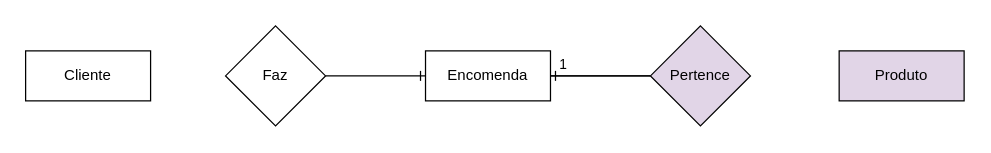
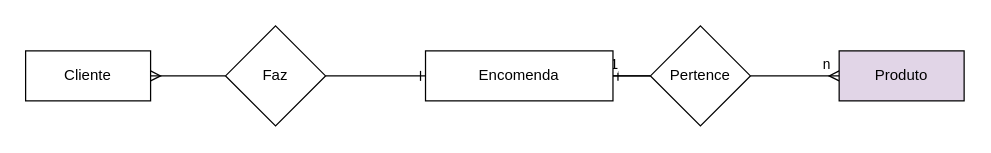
none -> (188, 76)
(488, 76) -> (519, 76)
(701, 76) -> (701, 76)
none -> (795, 76)
